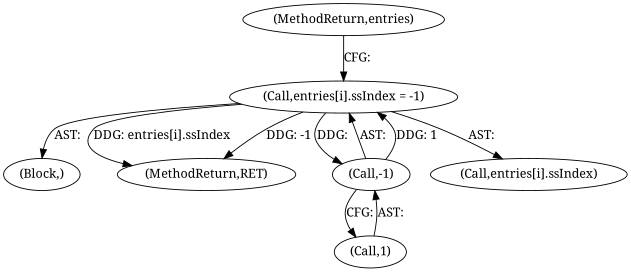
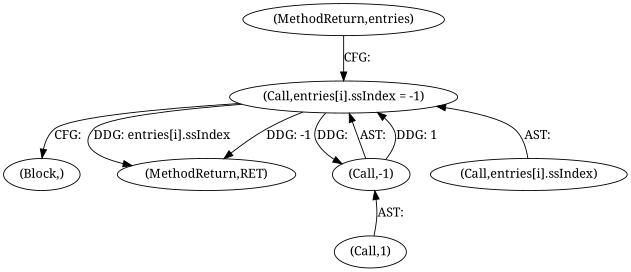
(444, 130) -> (497, 120)
(69, 136) -> (69, 136)
(346, 209) -> none
